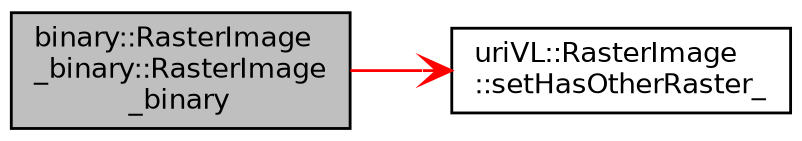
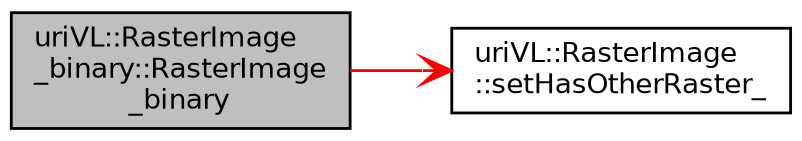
(181, 71) -> (181, 71)
